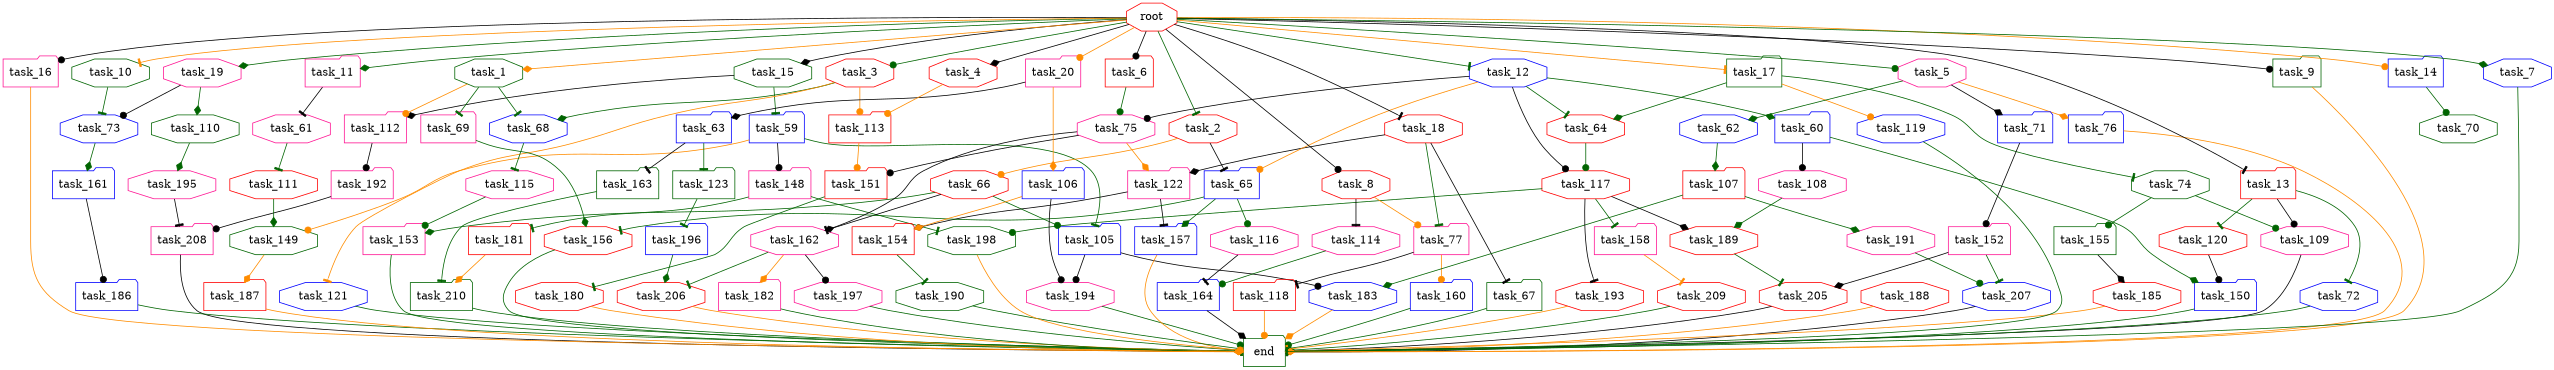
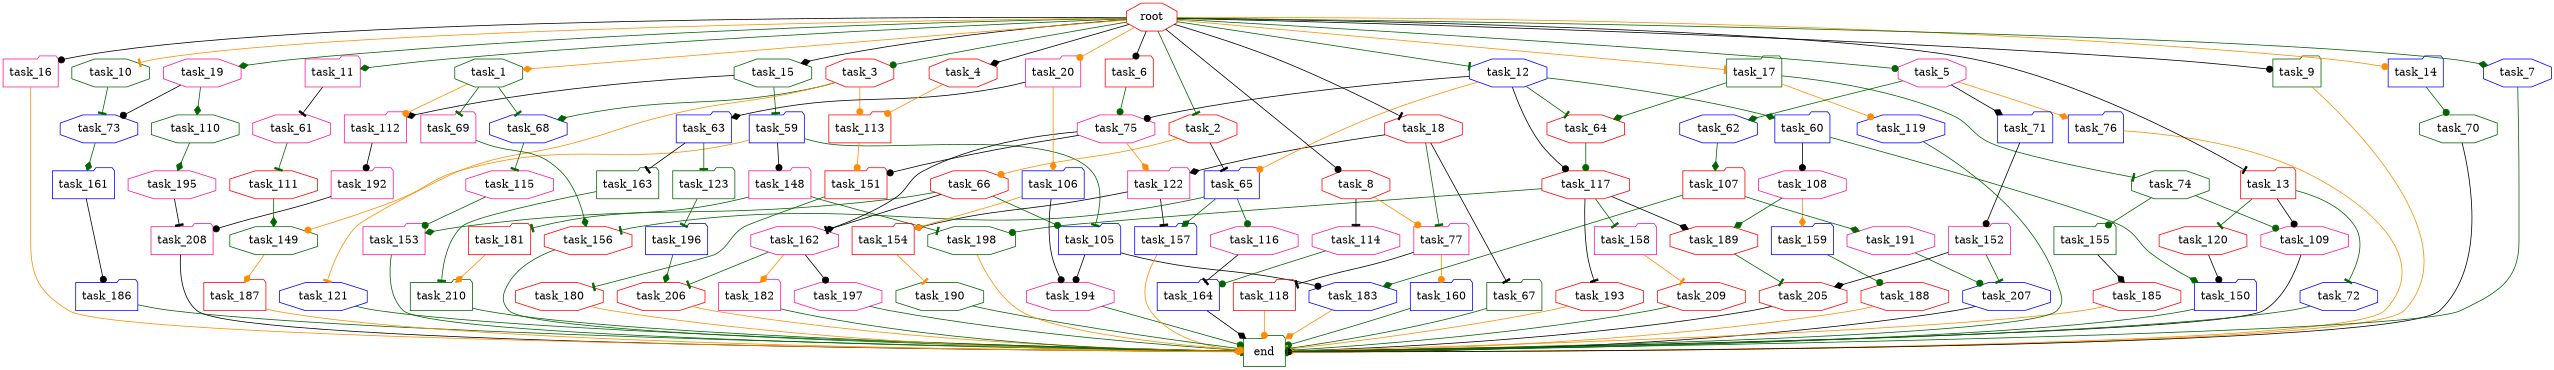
none -> (1802, 241)
(910, 267) -> (910, 267)
none -> (1955, 345)
